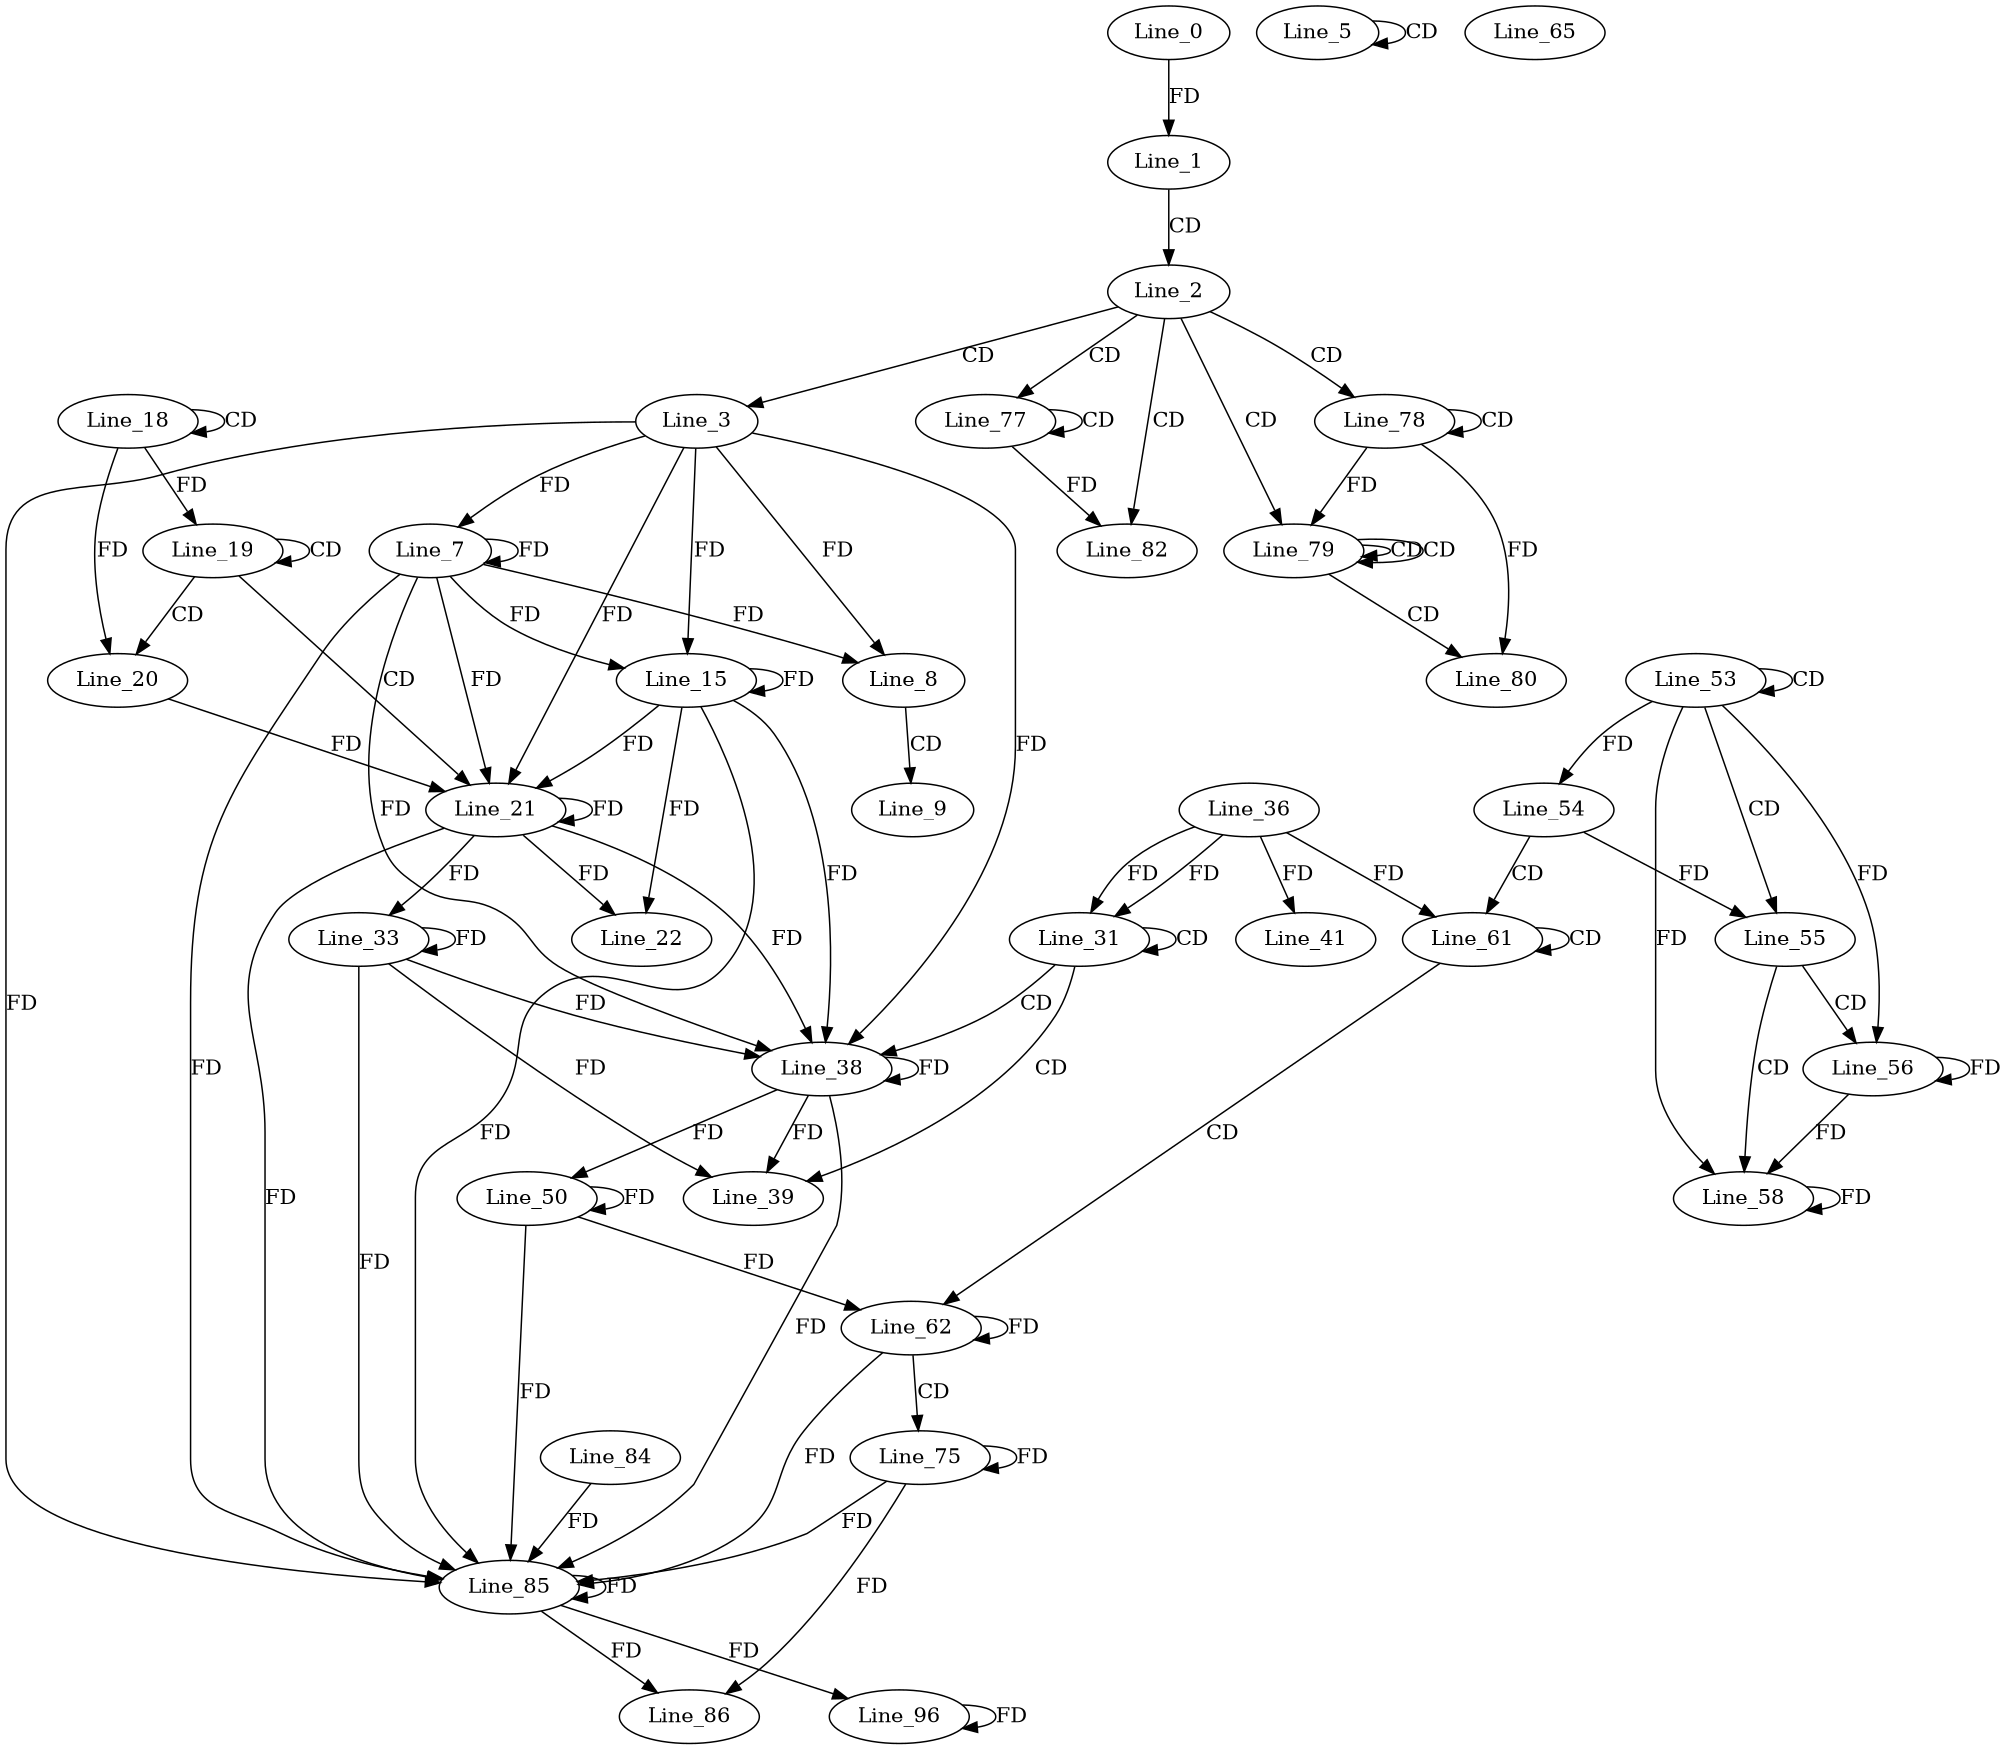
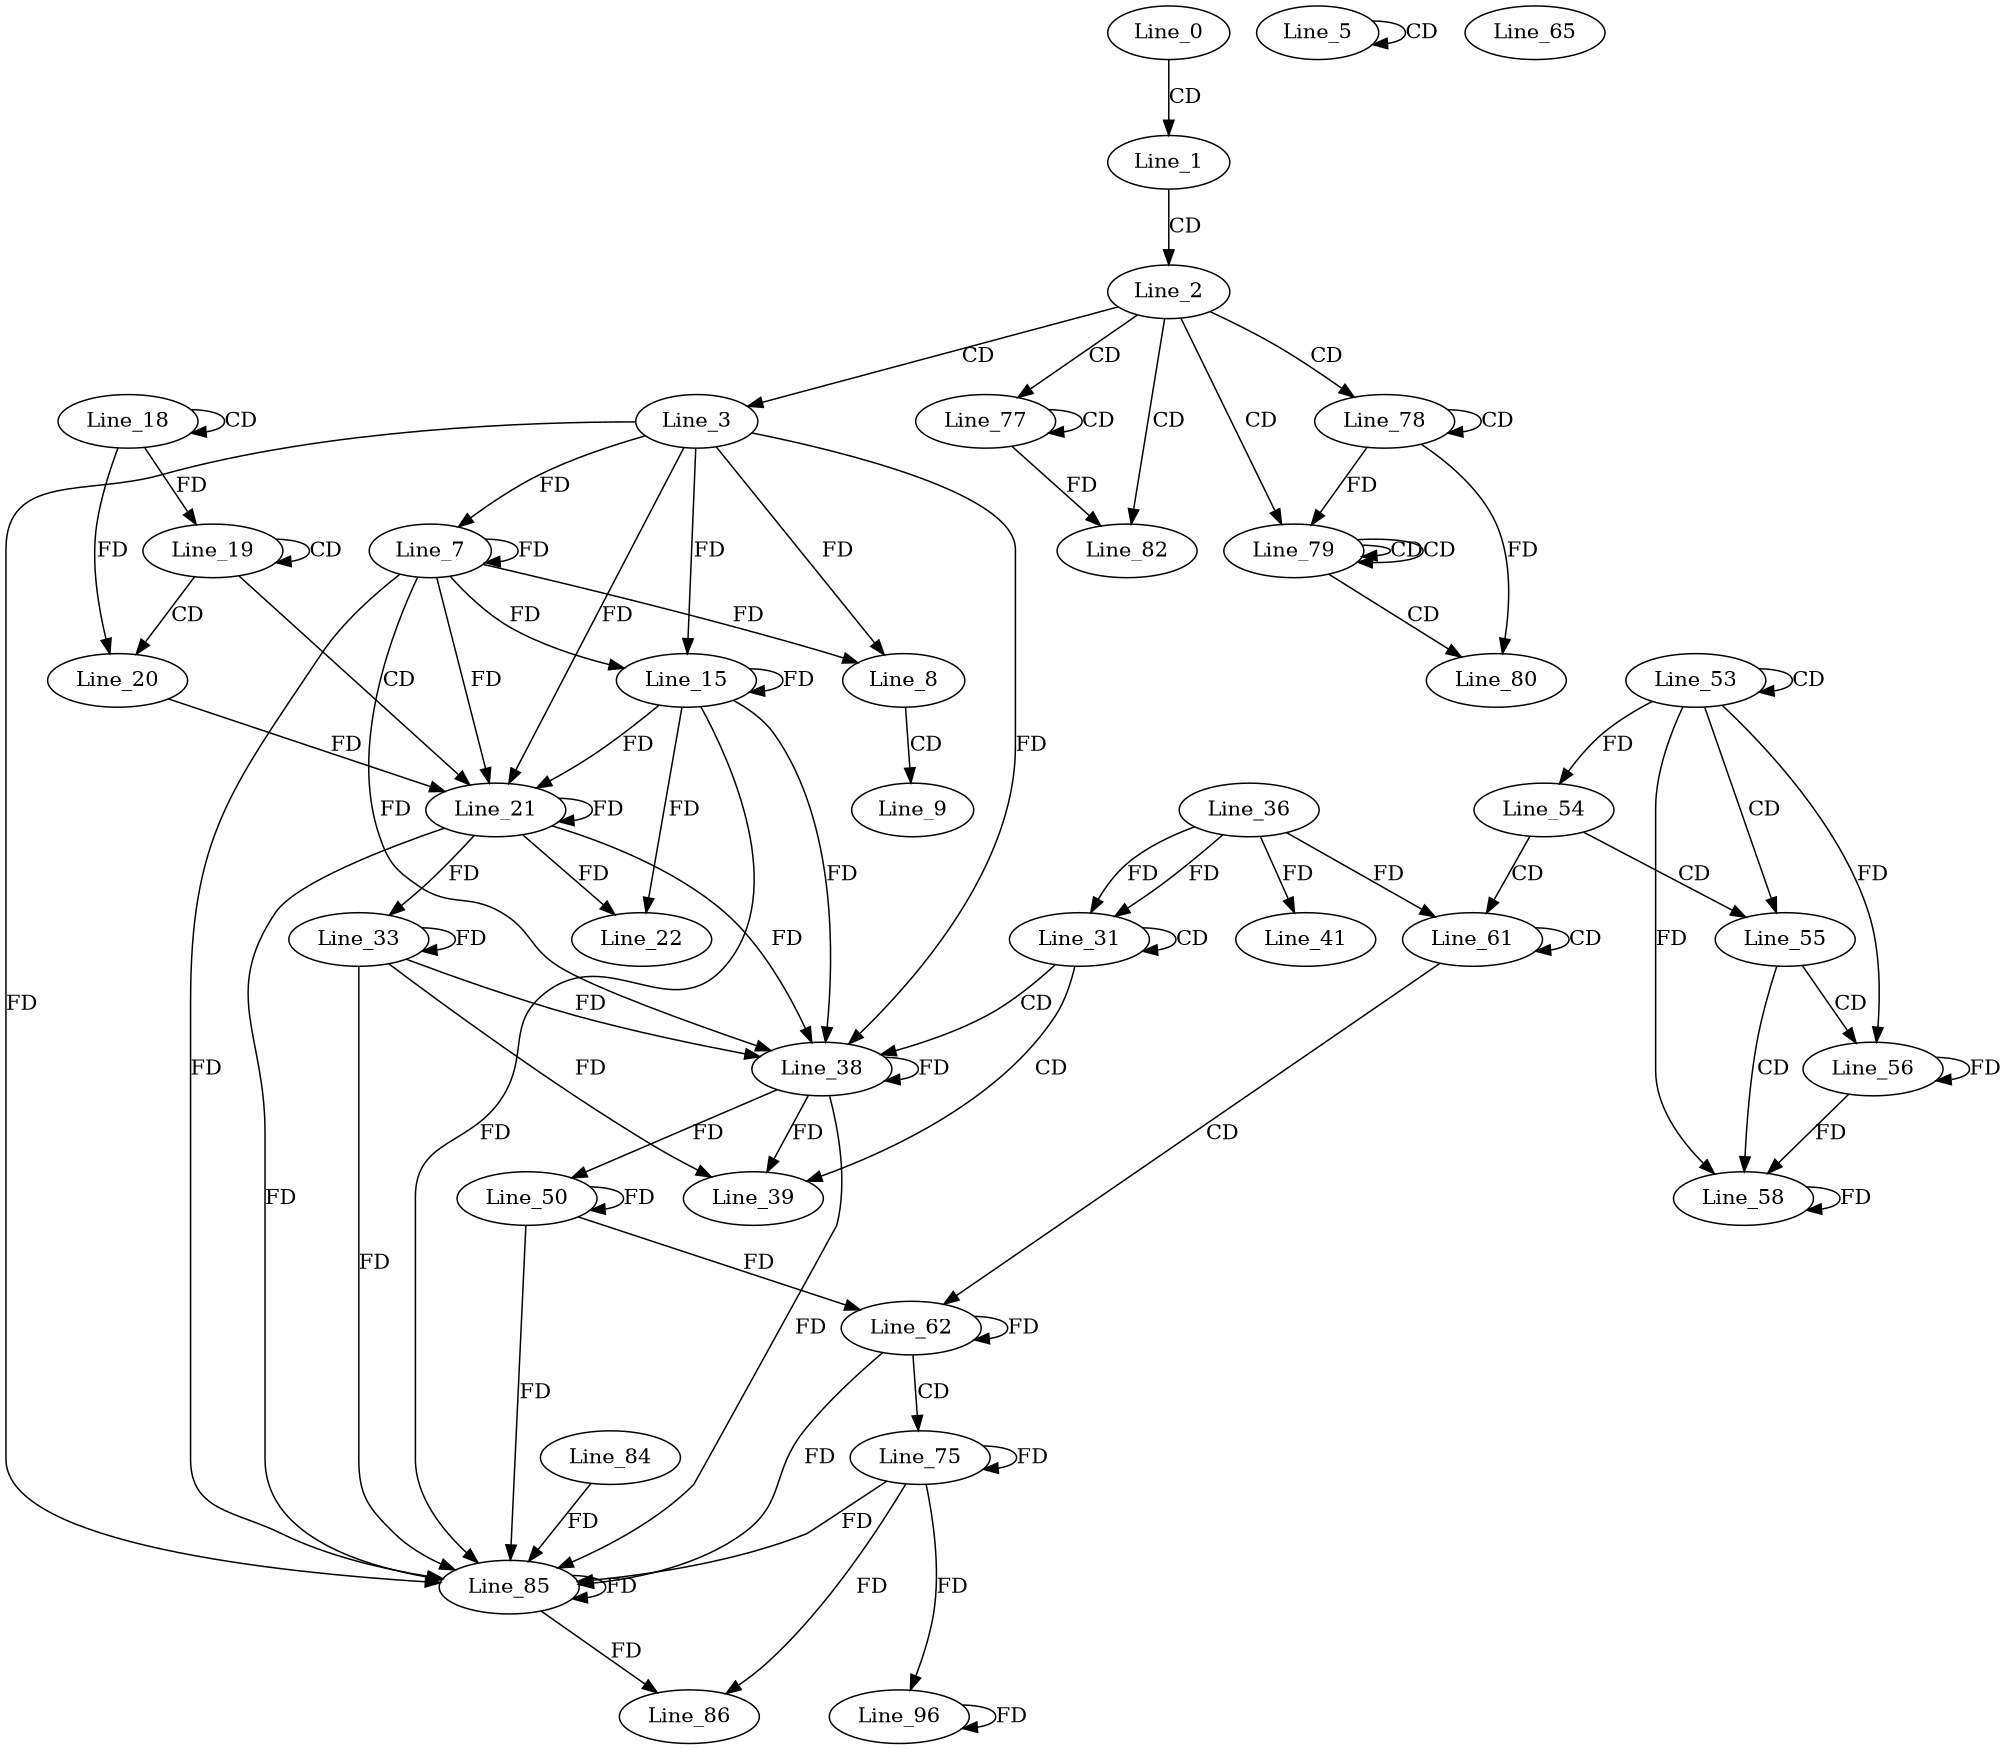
(1185, 98) -> (1185, 98)
(1694, 875) -> (1694, 875)
(697, 1650) -> (936, 1581)
